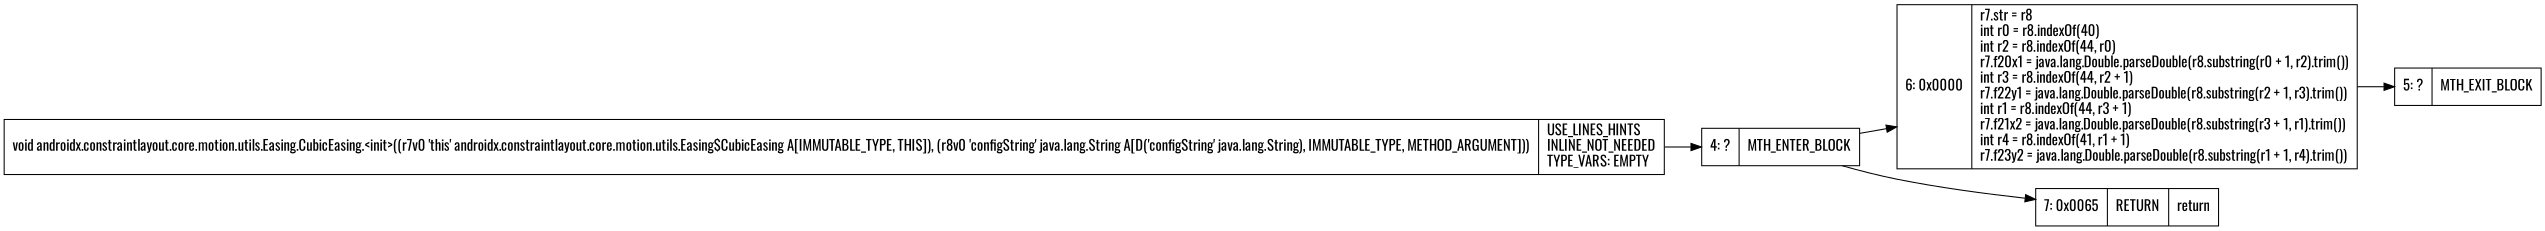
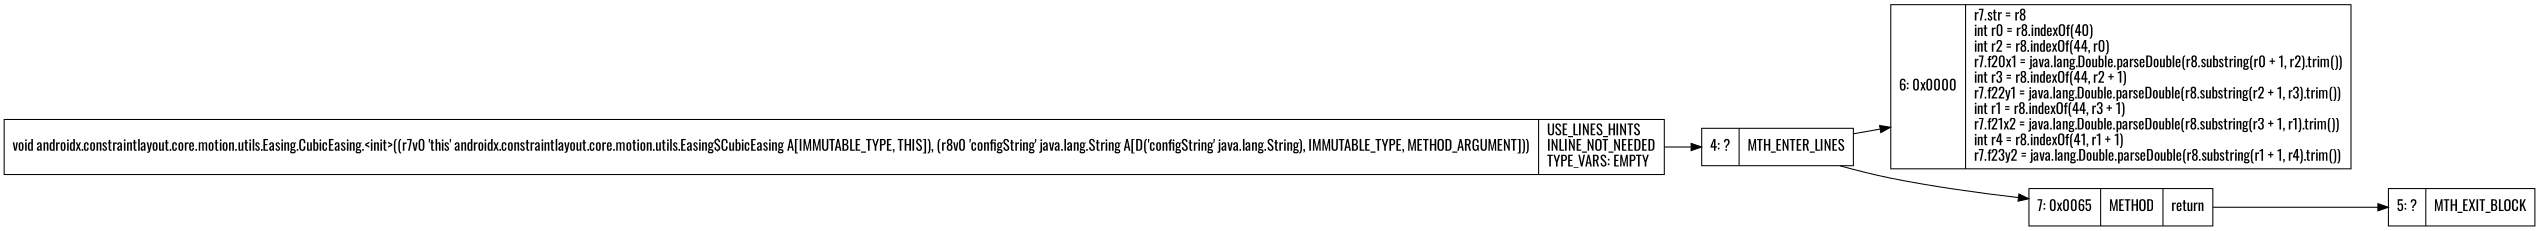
(2371, 87) -> (2296, 207)
(1799, 146) -> (1796, 146)
(2138, 207) -> (2132, 207)
